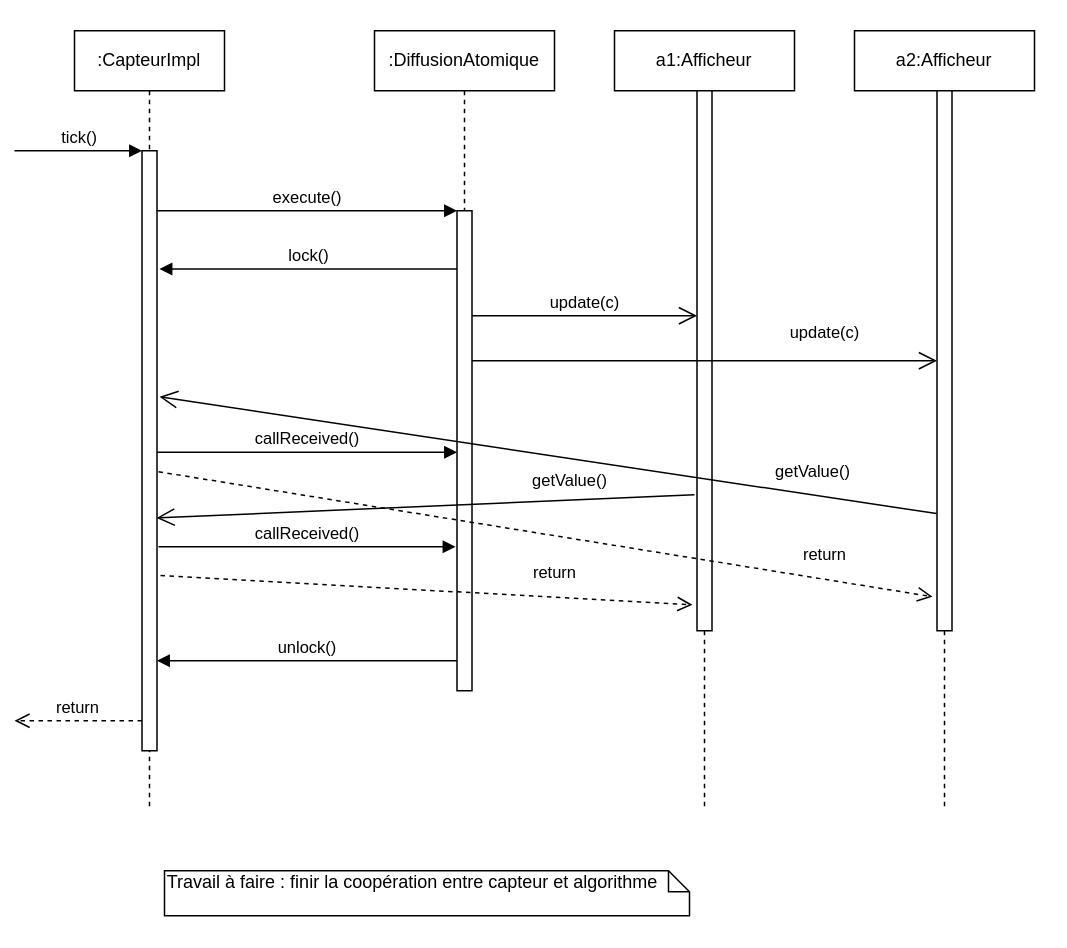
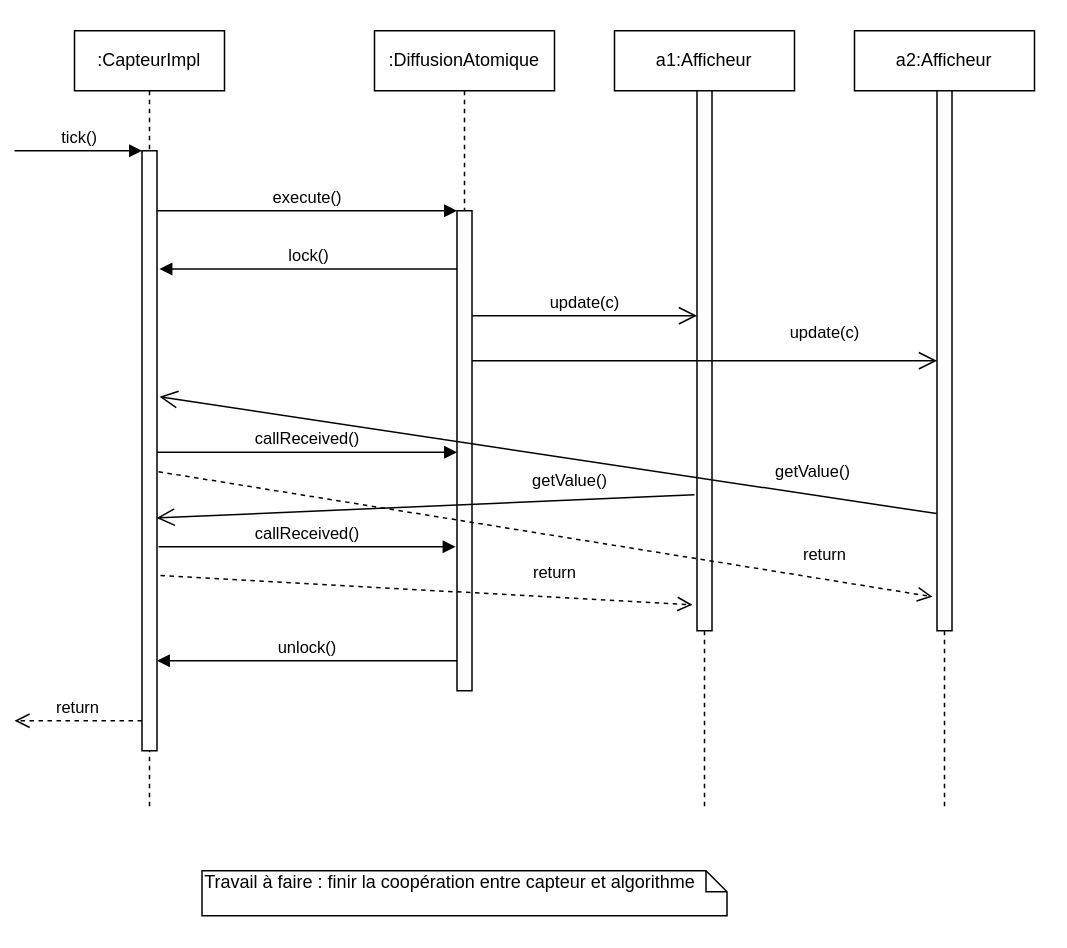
(427, 893) -> (464, 893)
